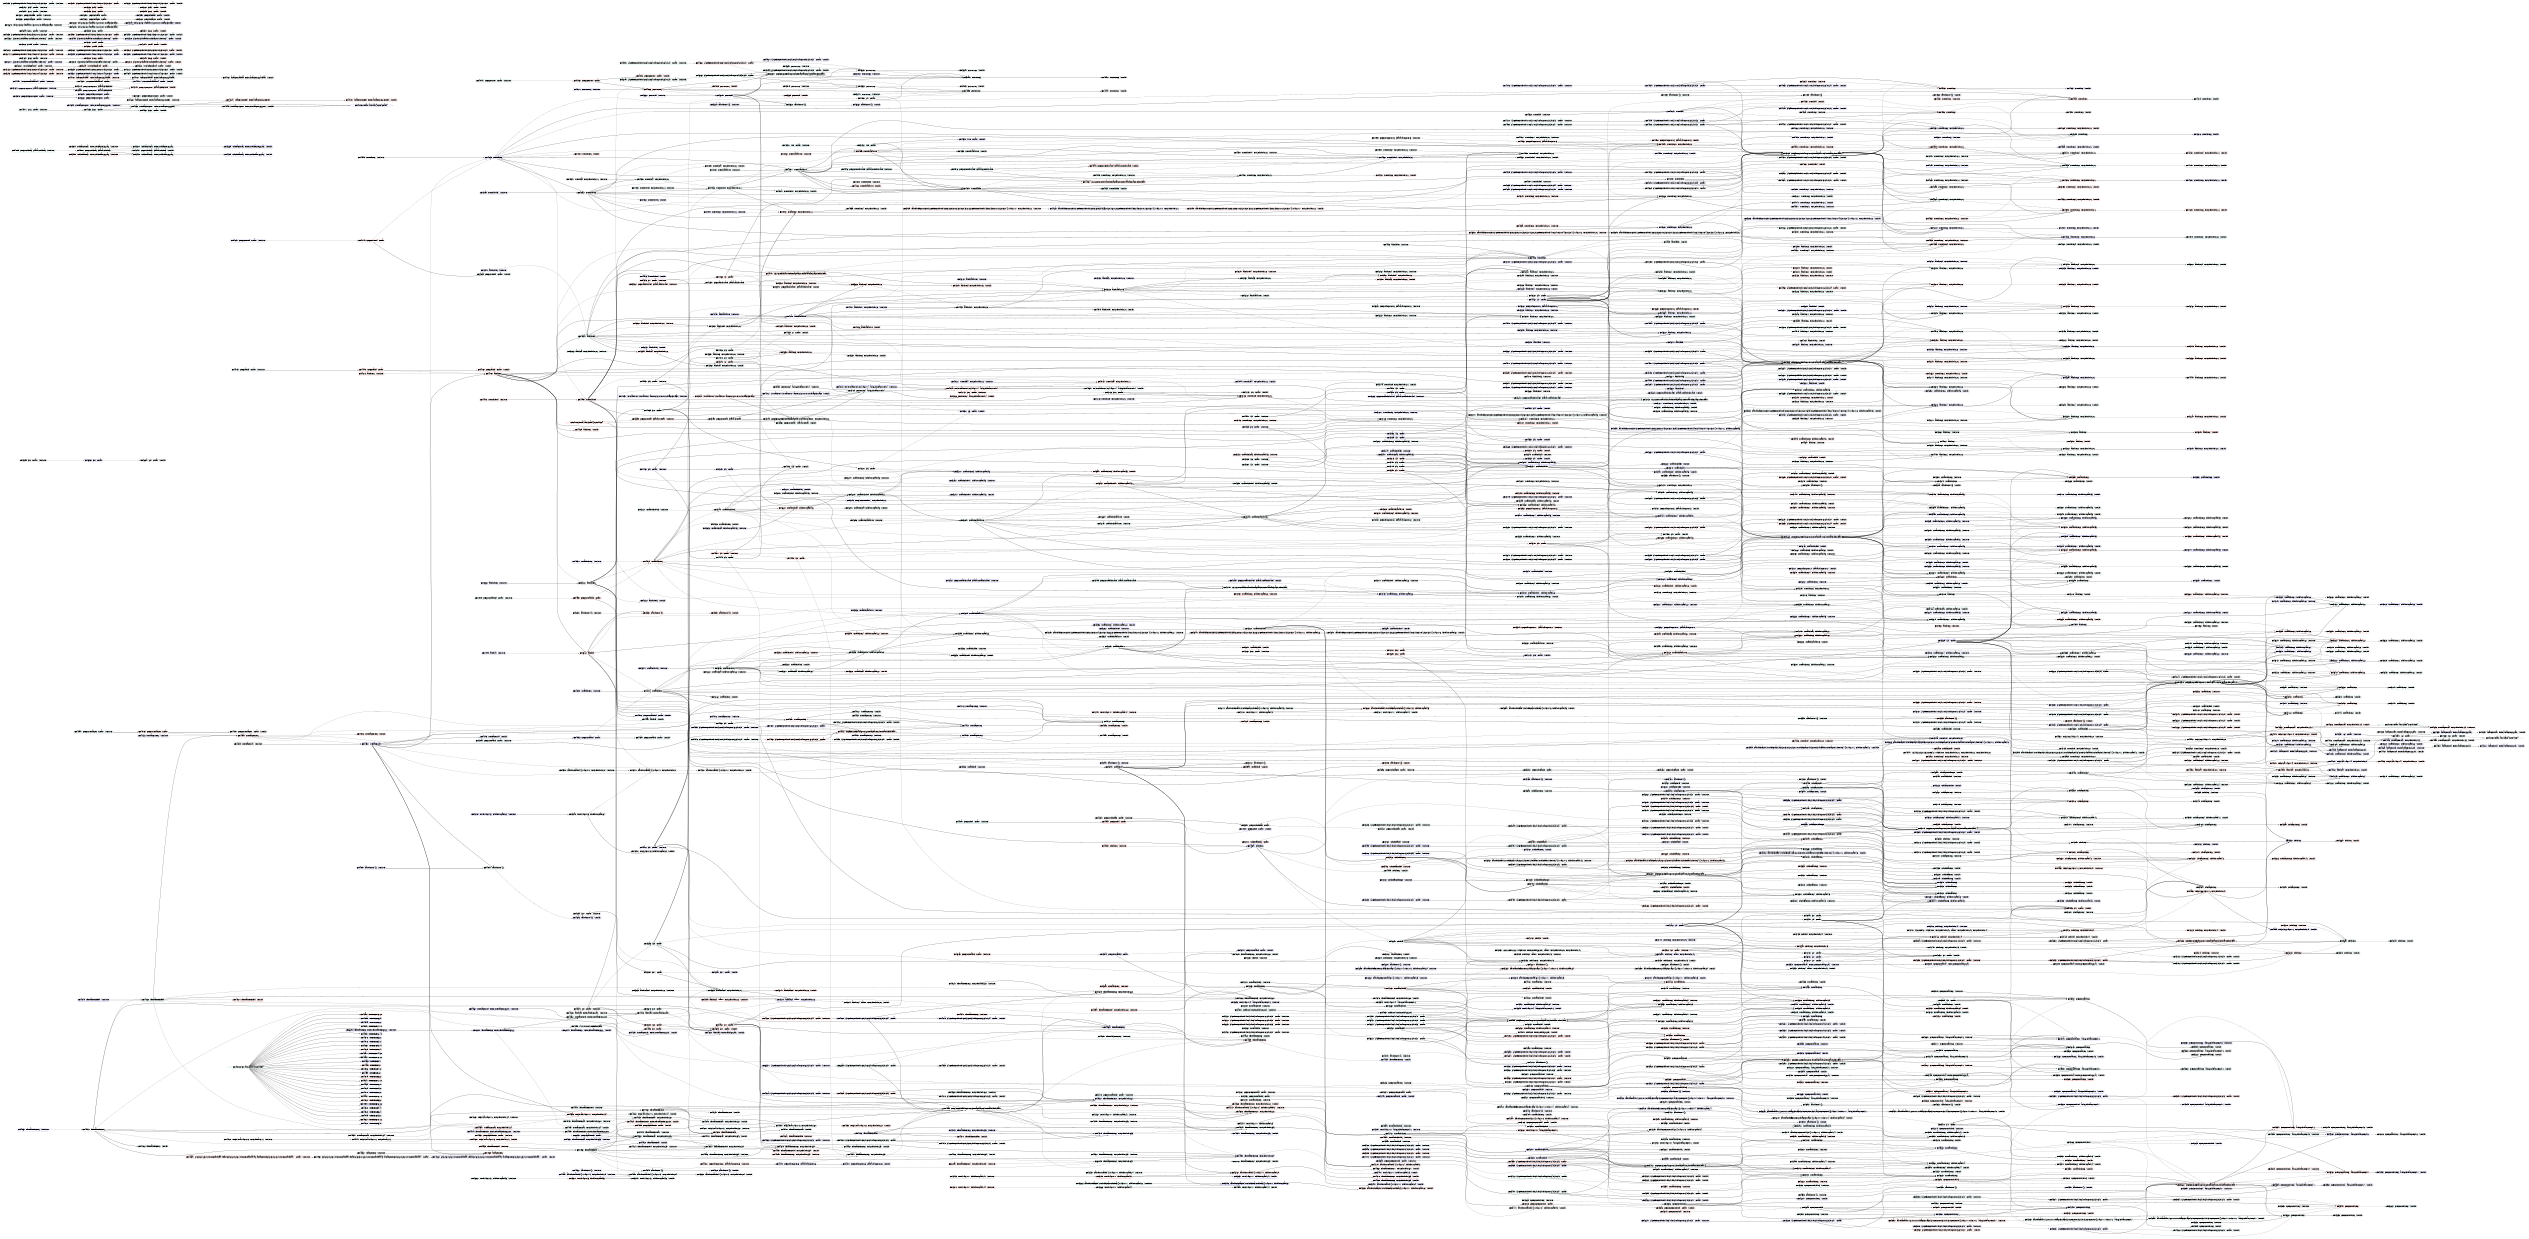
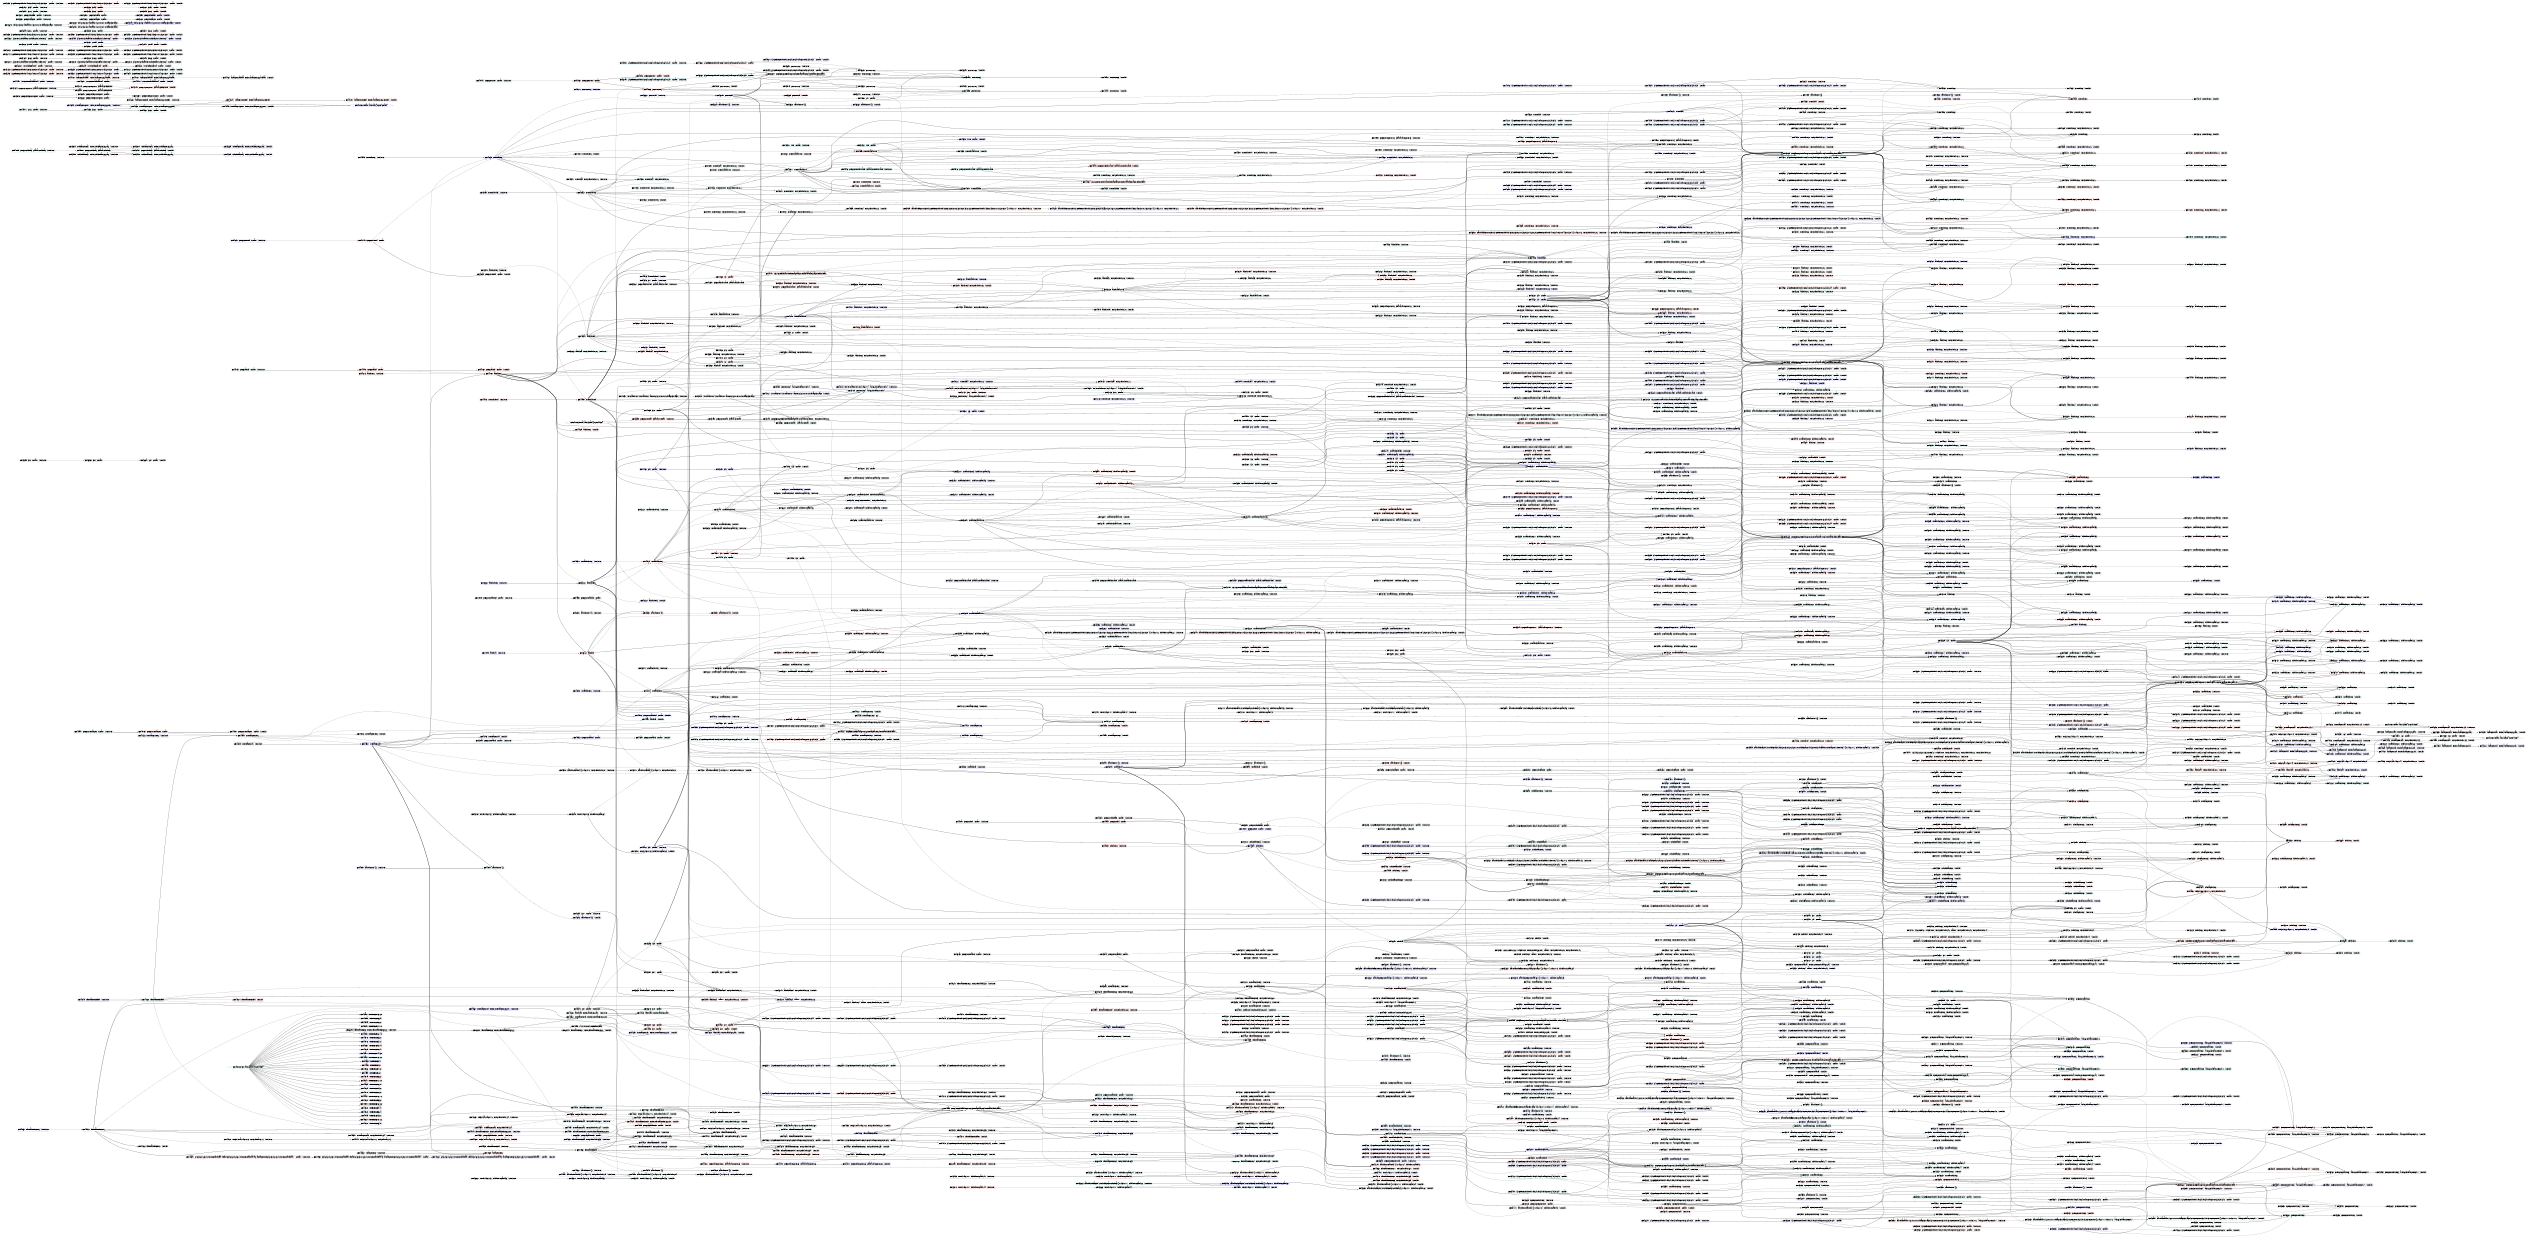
(877, 716) -> (877, 716)
(1266, 842) -> (1266, 842)
